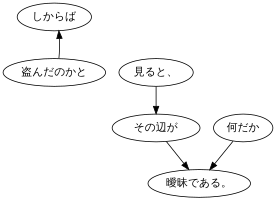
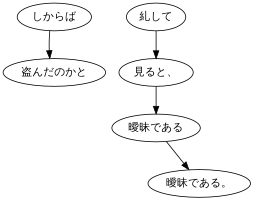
none -> (156, 17)
(60, 48) -> (49, 41)
(156, 128) -> (156, 128)
(243, 128) -> none
